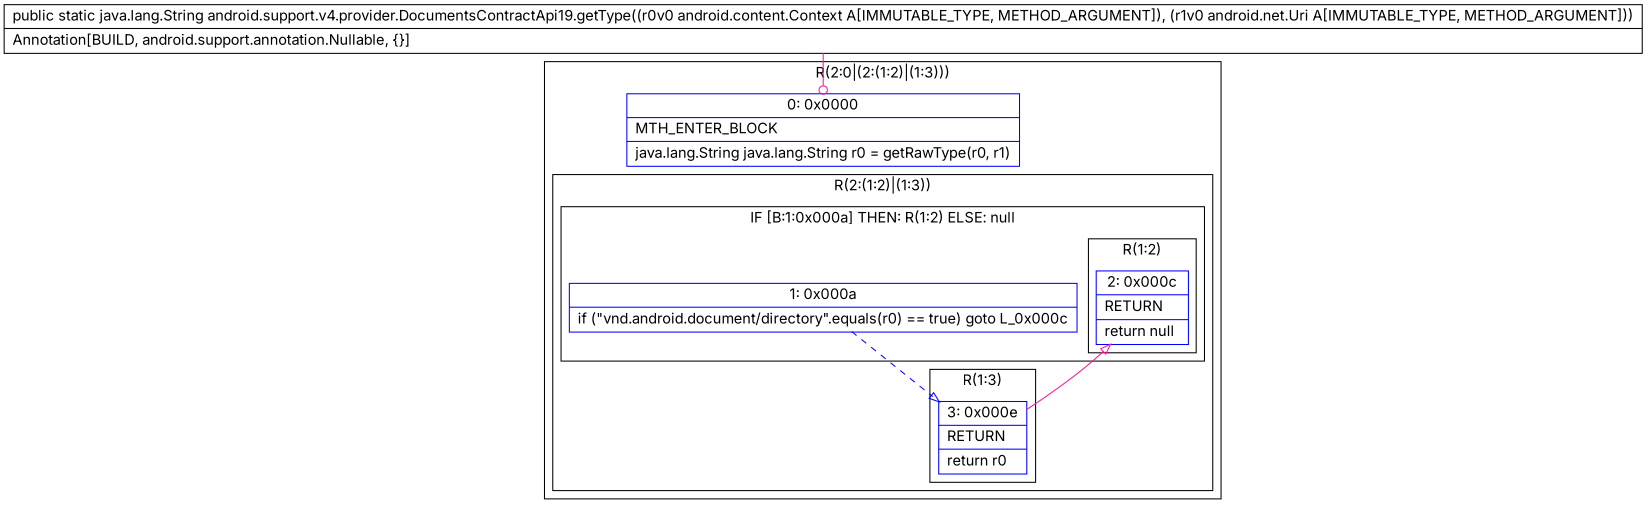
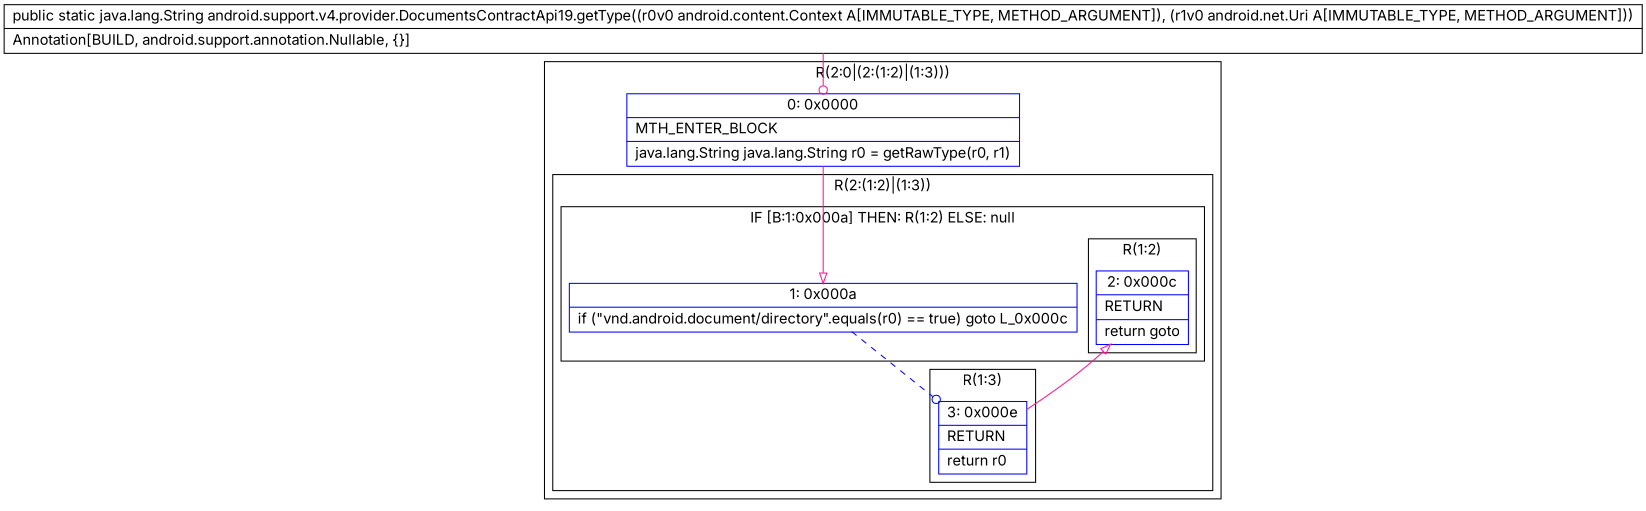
none -> (823, 219)
(1140, 332) -> (1142, 332)
(896, 367) -> (896, 367)
